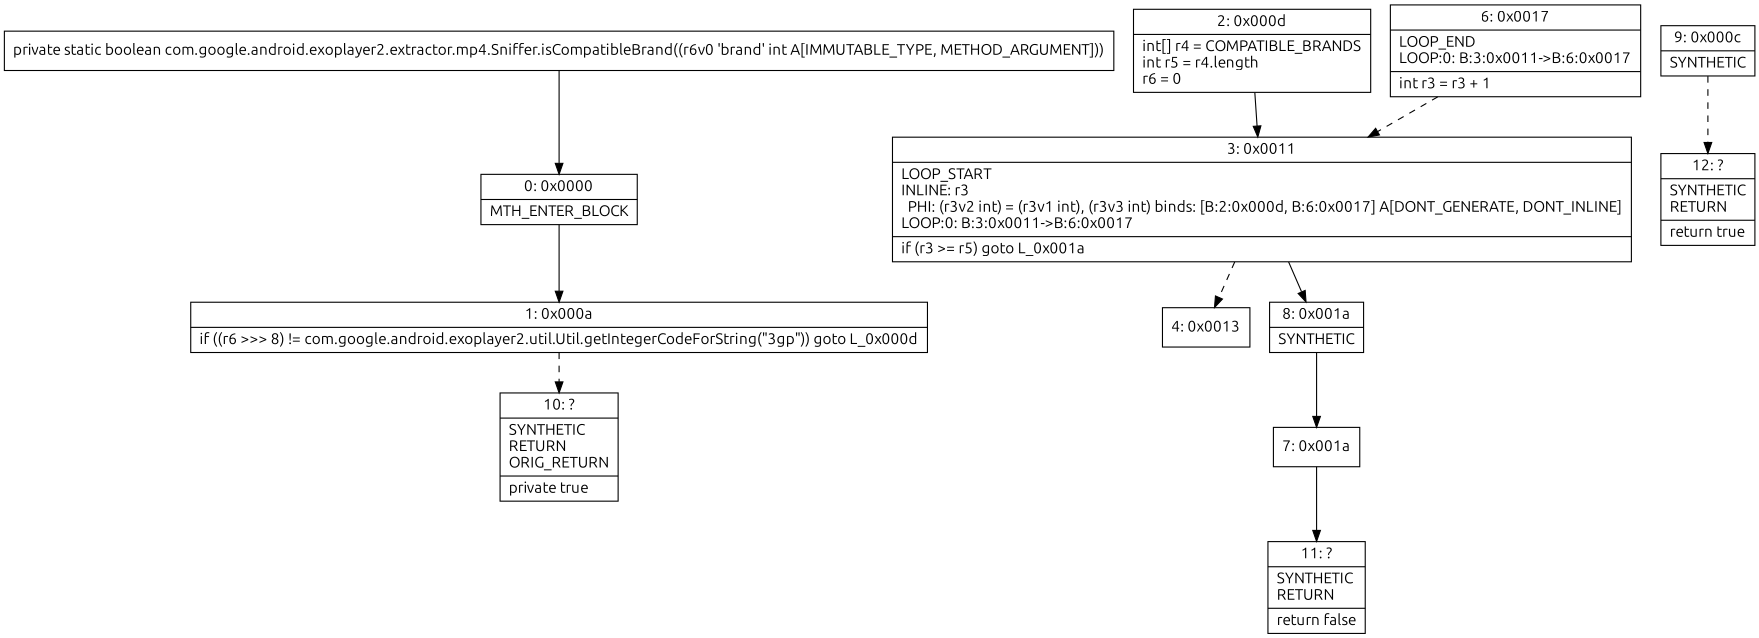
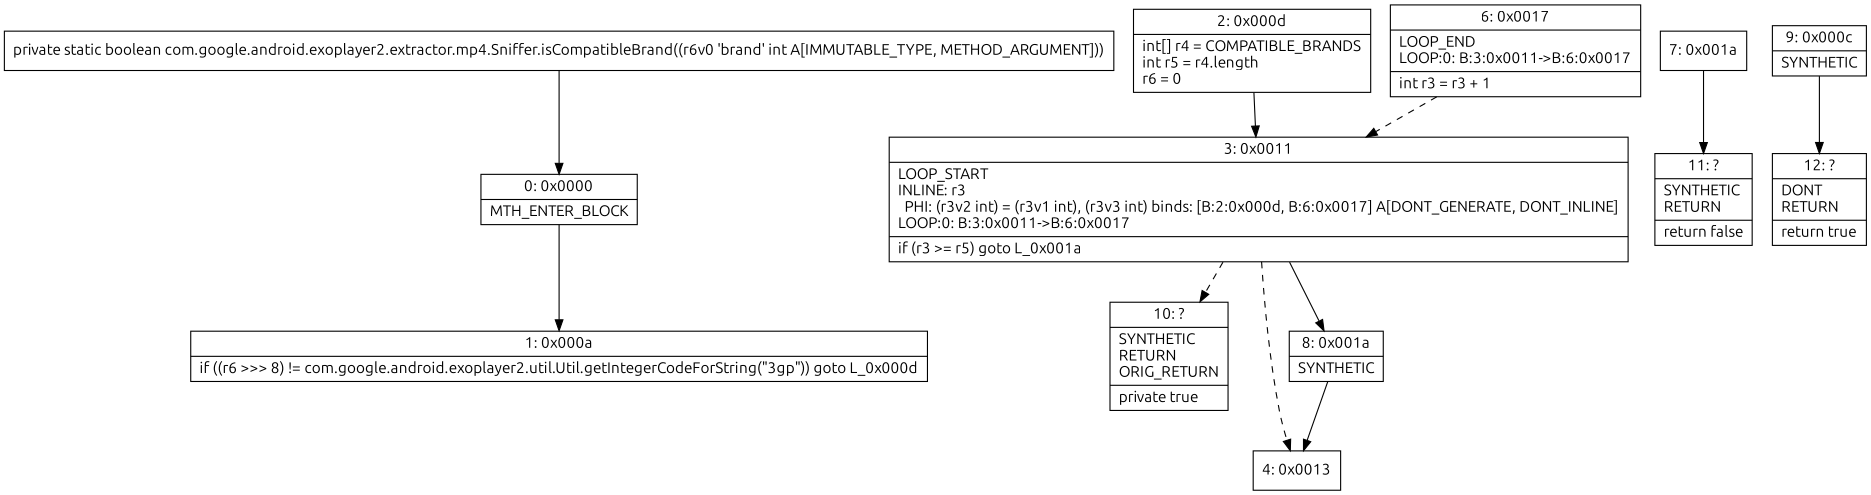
(1708, 109) -> (1819, 109)
(1708, 191) -> (1802, 191)
(559, 367) -> (1214, 277)
(1317, 384) -> (1317, 411)
